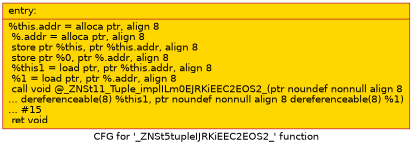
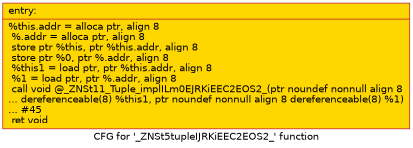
(25, 110) -> (25, 110)
